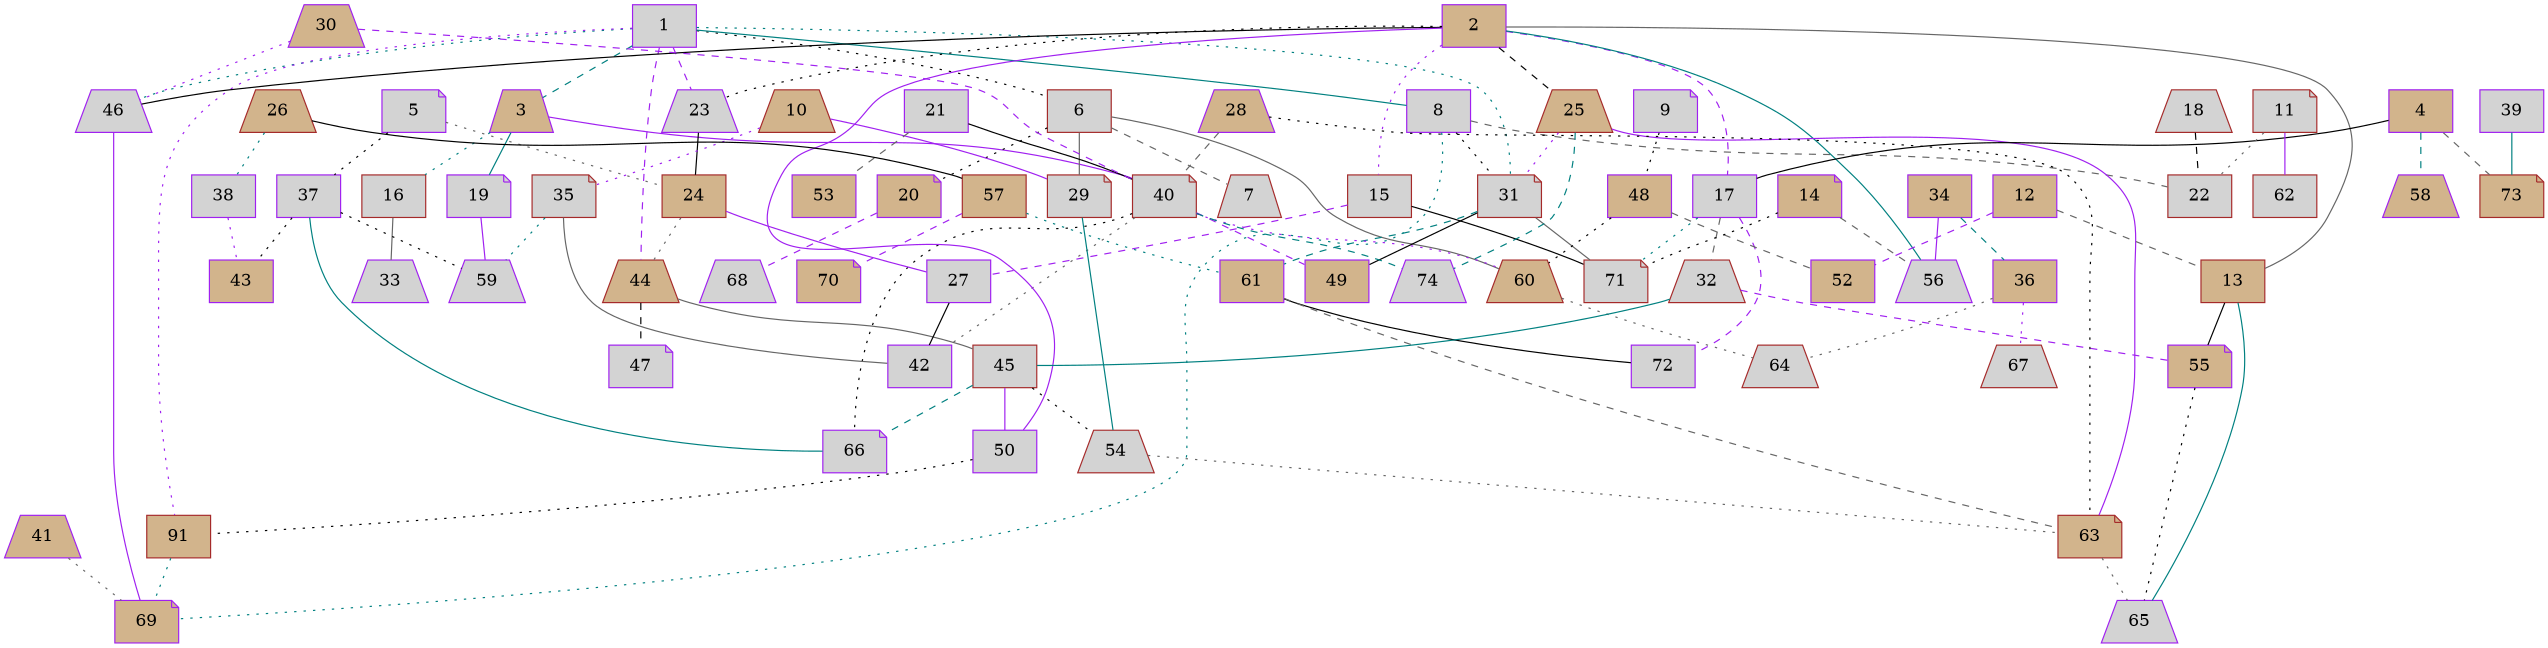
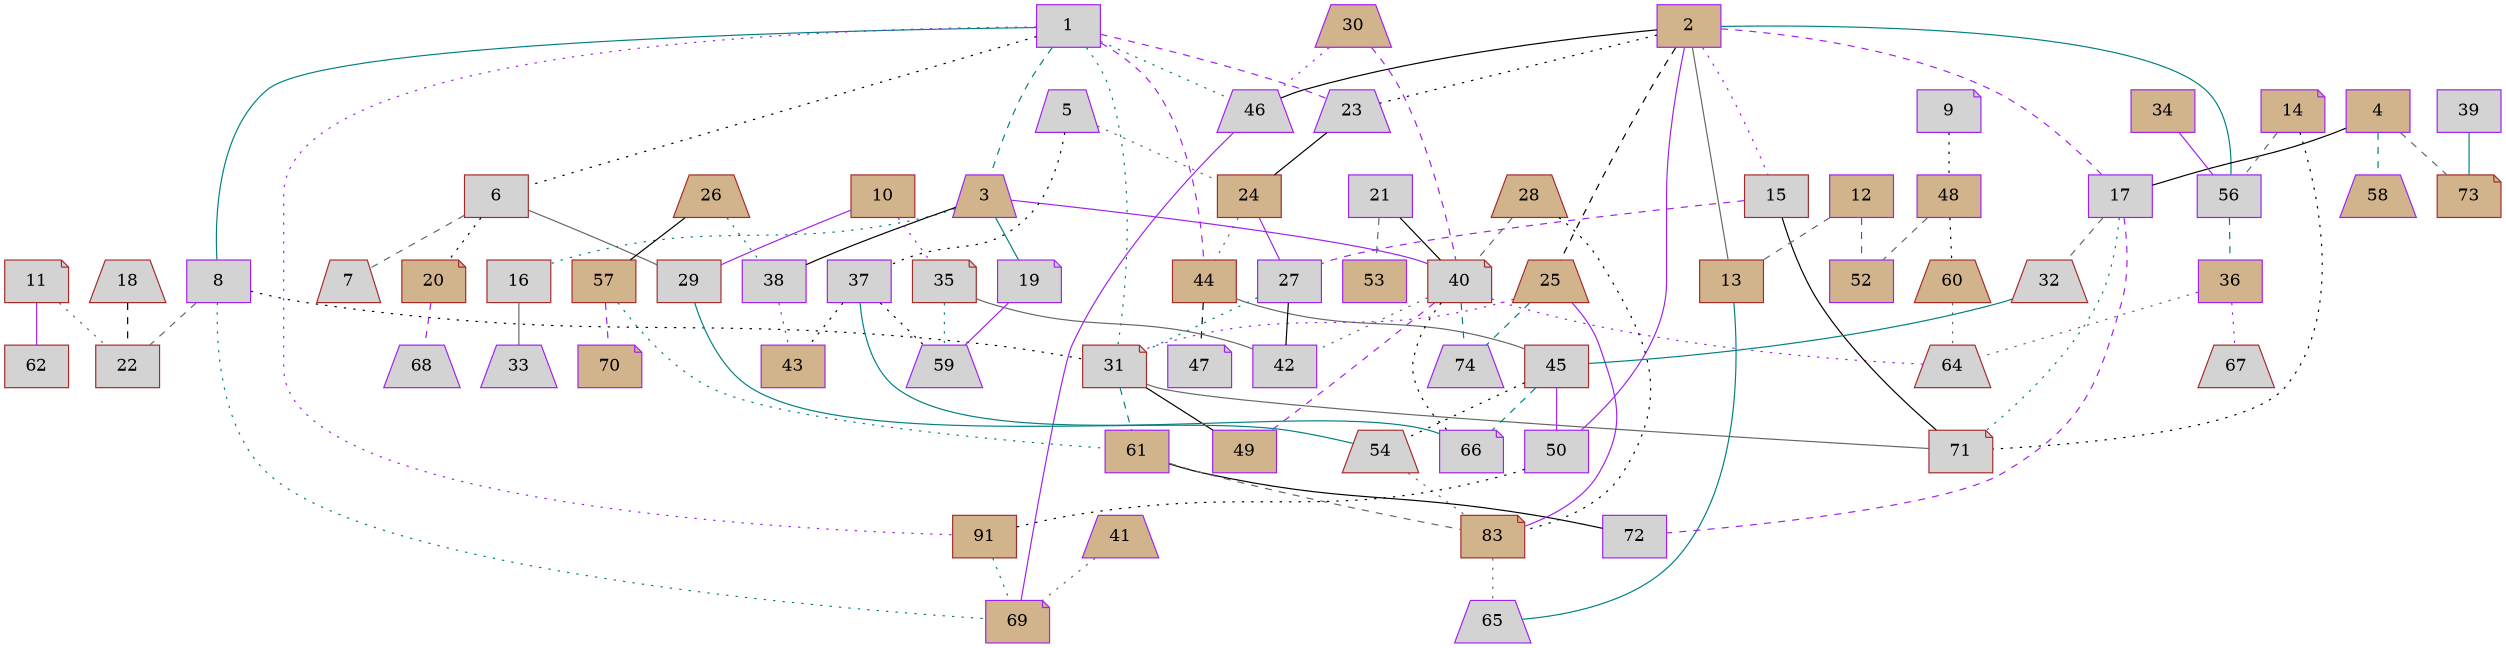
(414, 111) -> (1067, 111)
(797, 111) -> (883, 196)
(1237, 111) -> (1529, 196)
(1308, 188) -> none
(909, 196) -> (434, 281)
(1079, 196) -> (689, 281)
none -> (880, 235)
(1982, 239) -> (2230, 239)
(1348, 240) -> (1705, 344)
(641, 281) -> (1204, 281)
(1934, 281) -> (2229, 196)
none -> (1210, 320)
(2200, 366) -> none
(2090, 537) -> (1493, 537)
